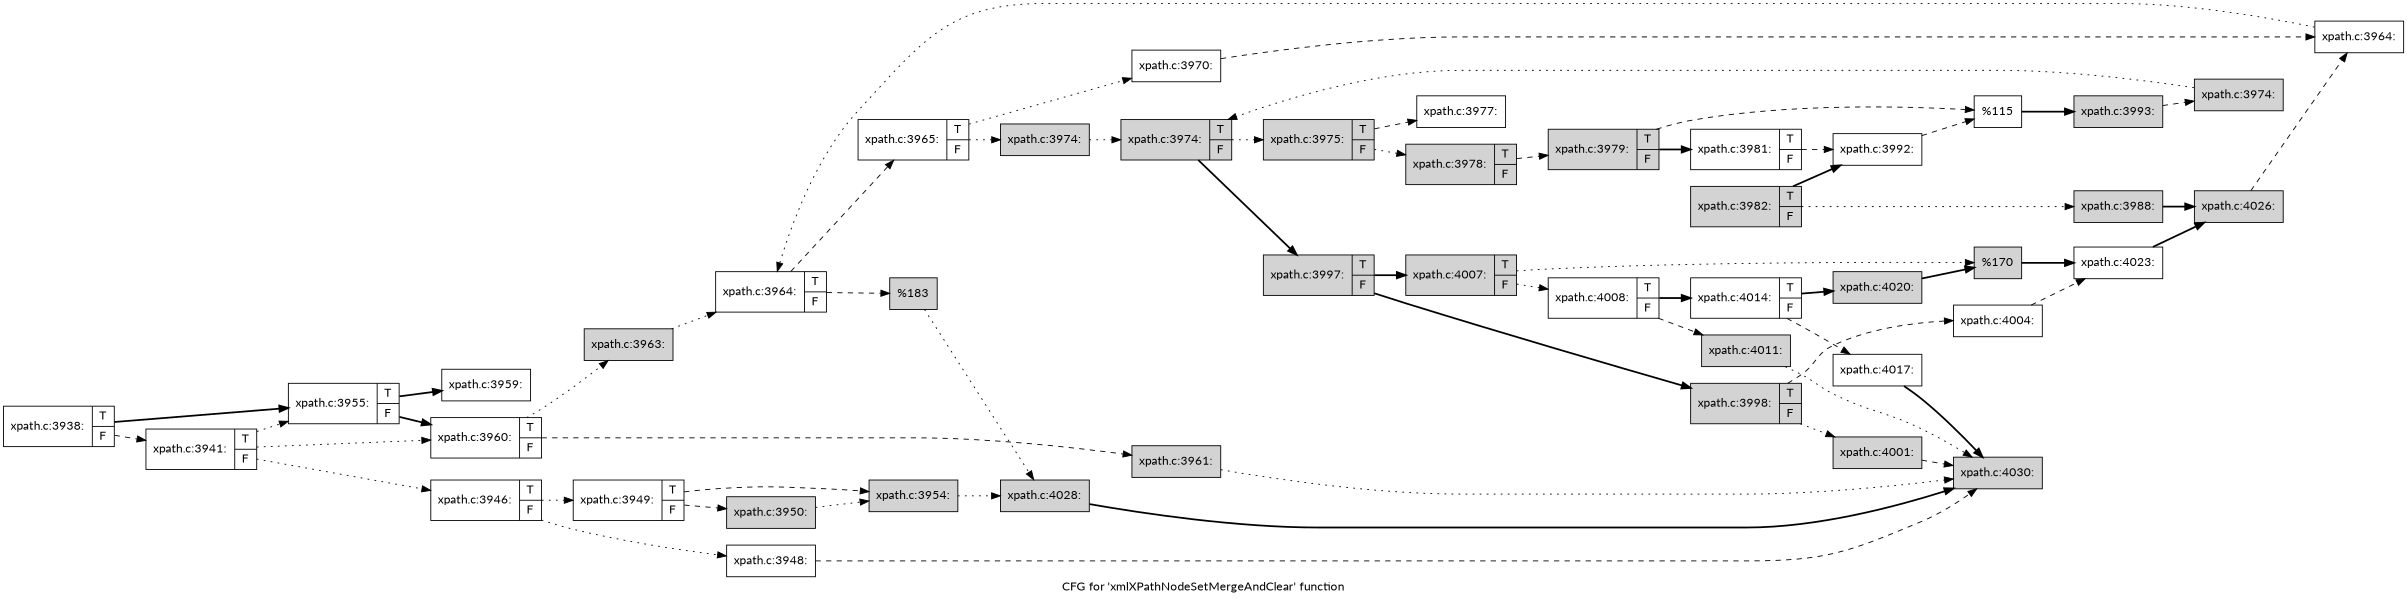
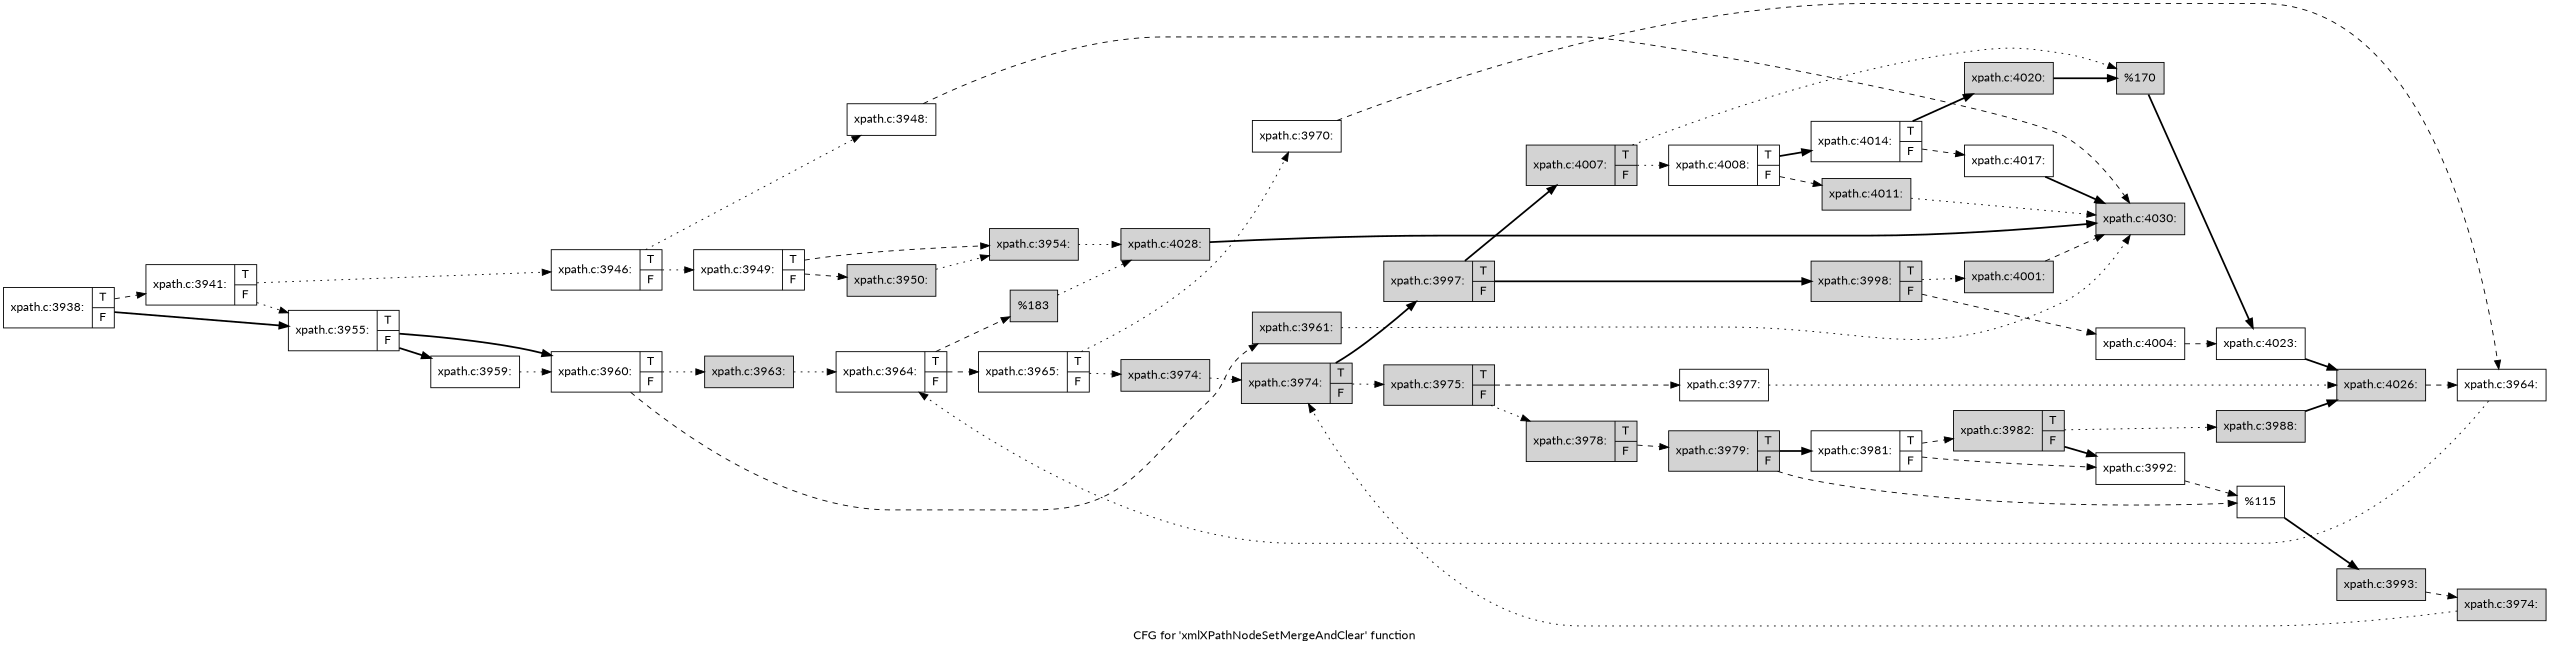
none -> (2048, 385)
none -> (1933, 442)
(339, 444) -> (531, 372)
